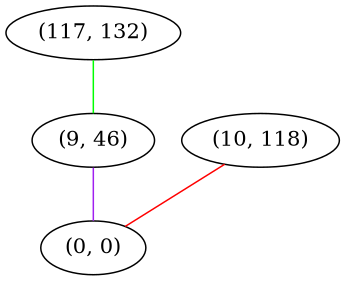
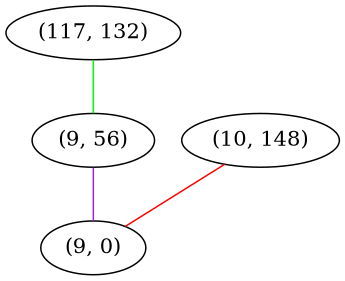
(93, 140) -> (93, 140)
(261, 140) -> (261, 140)
(93, 248) -> (93, 248)
